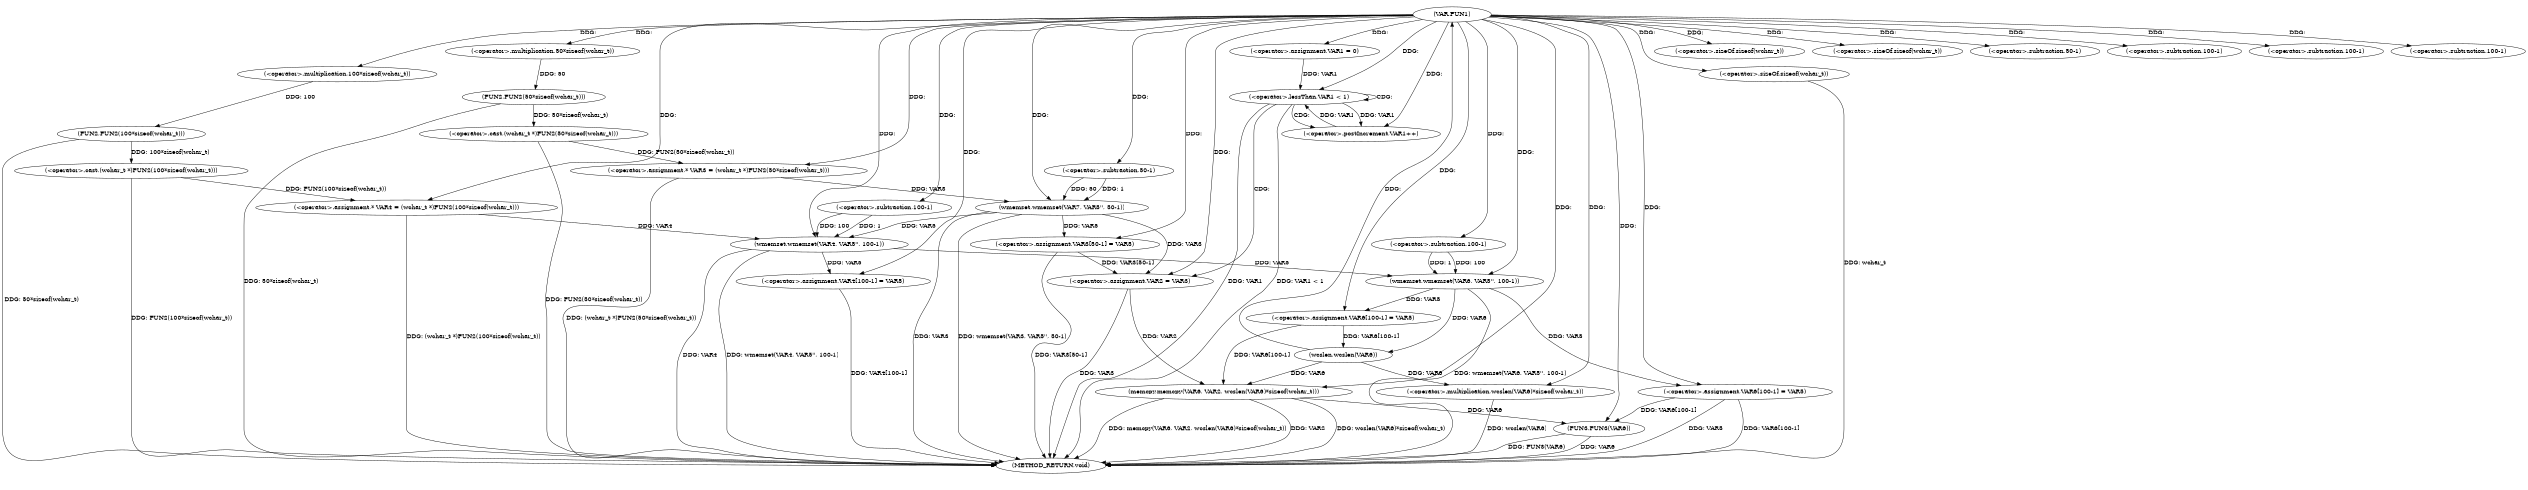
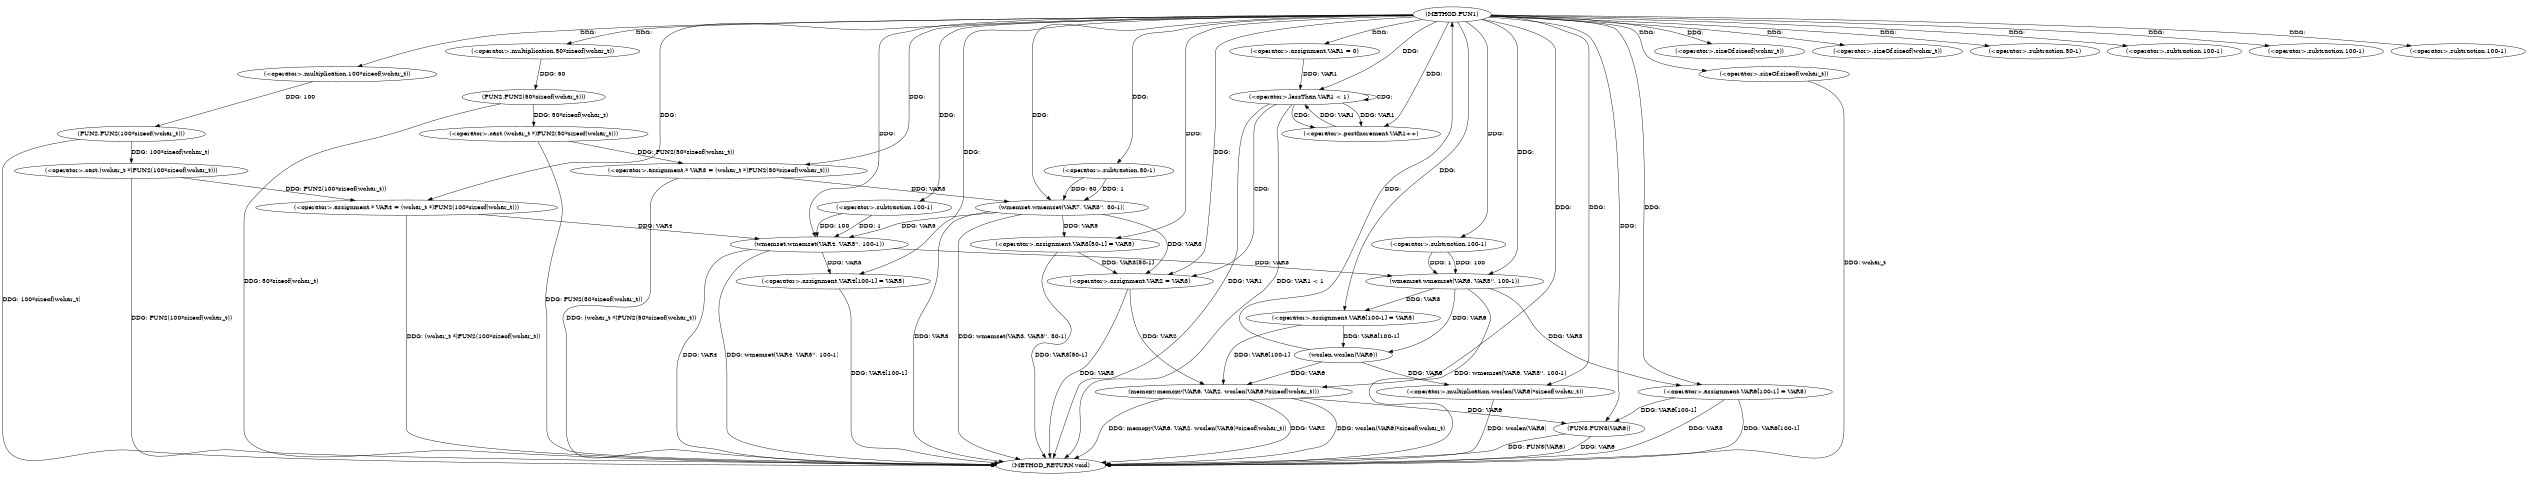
(1452, 14) -> (1452, 14)
(42, 300) -> (42, 300)
